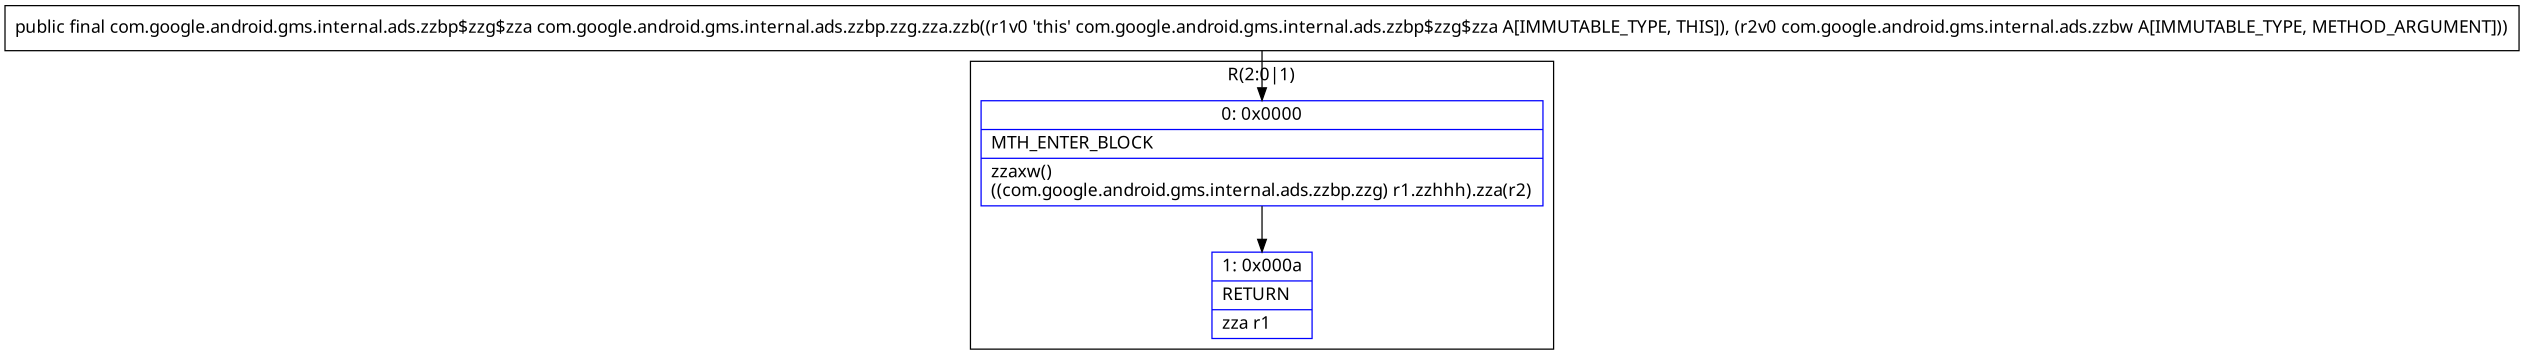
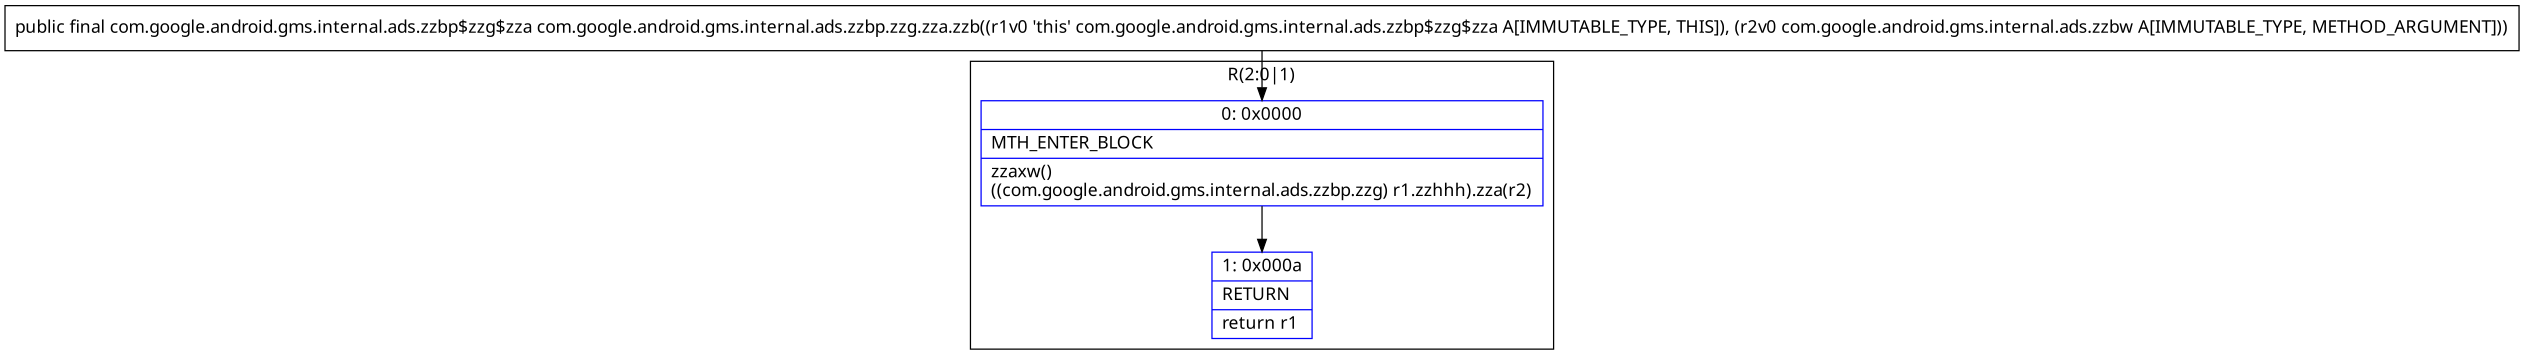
(1247, 323) -> (1260, 323)
